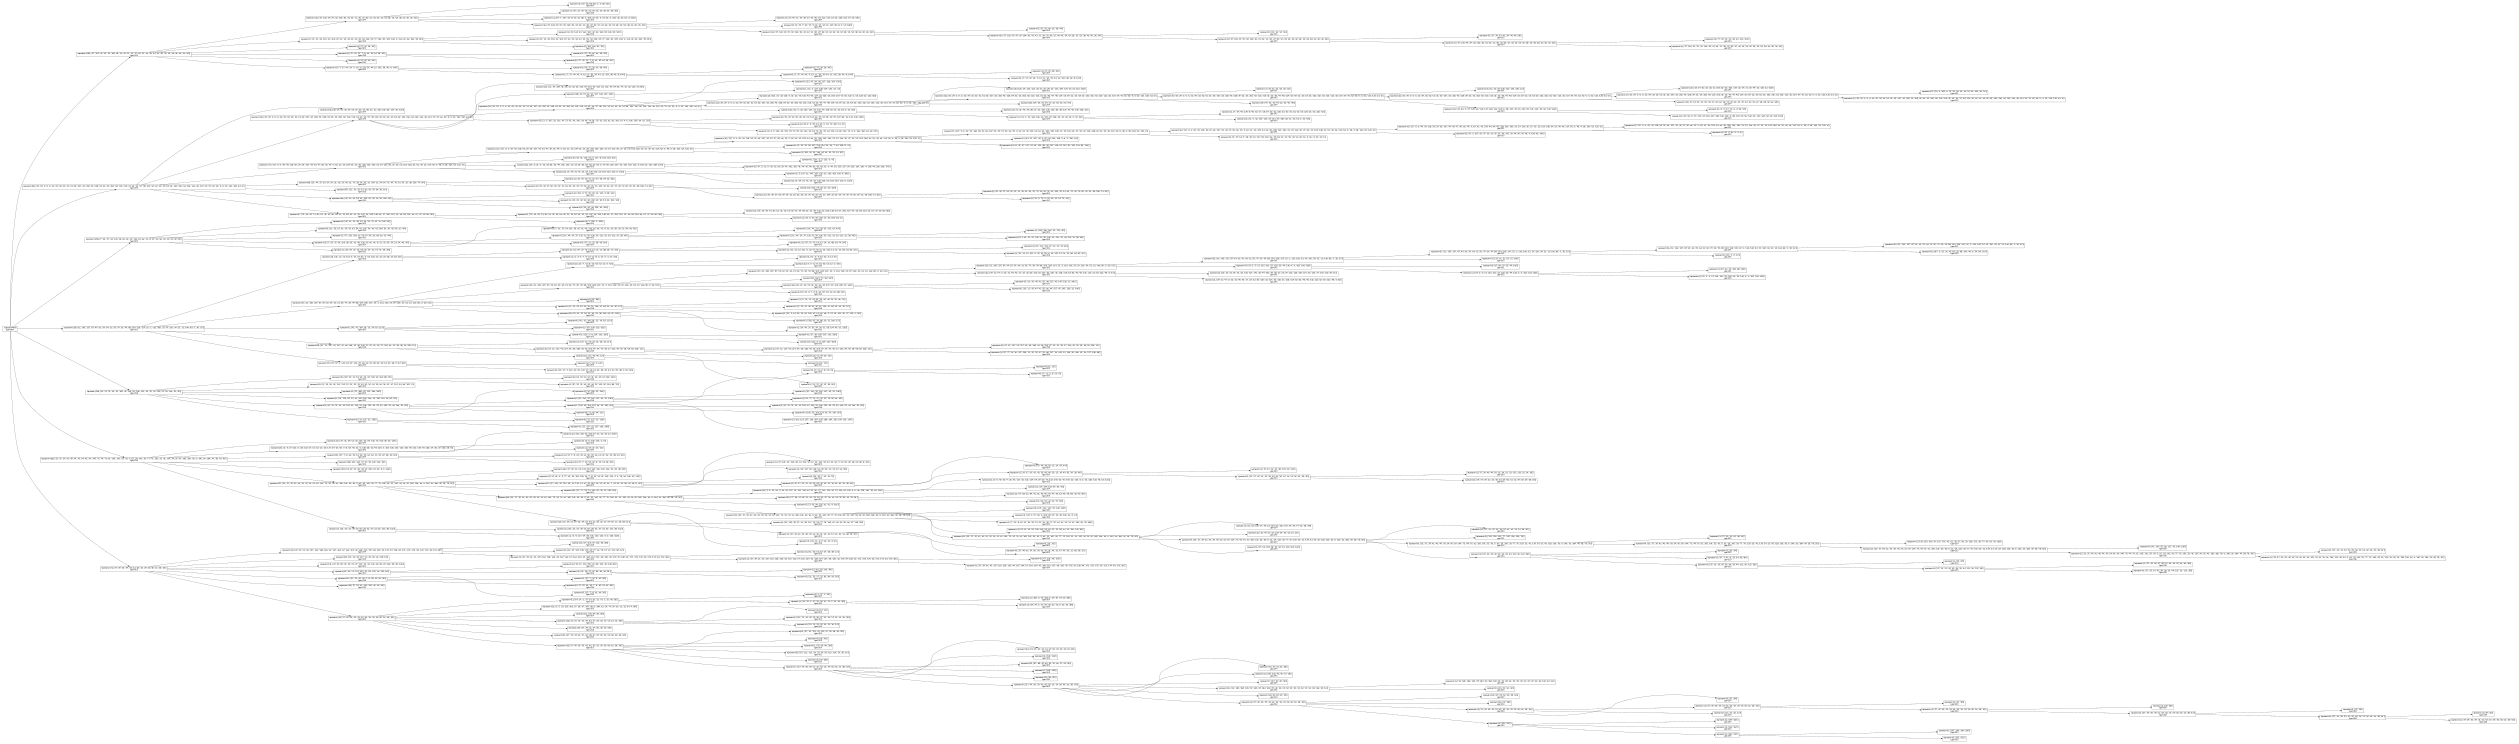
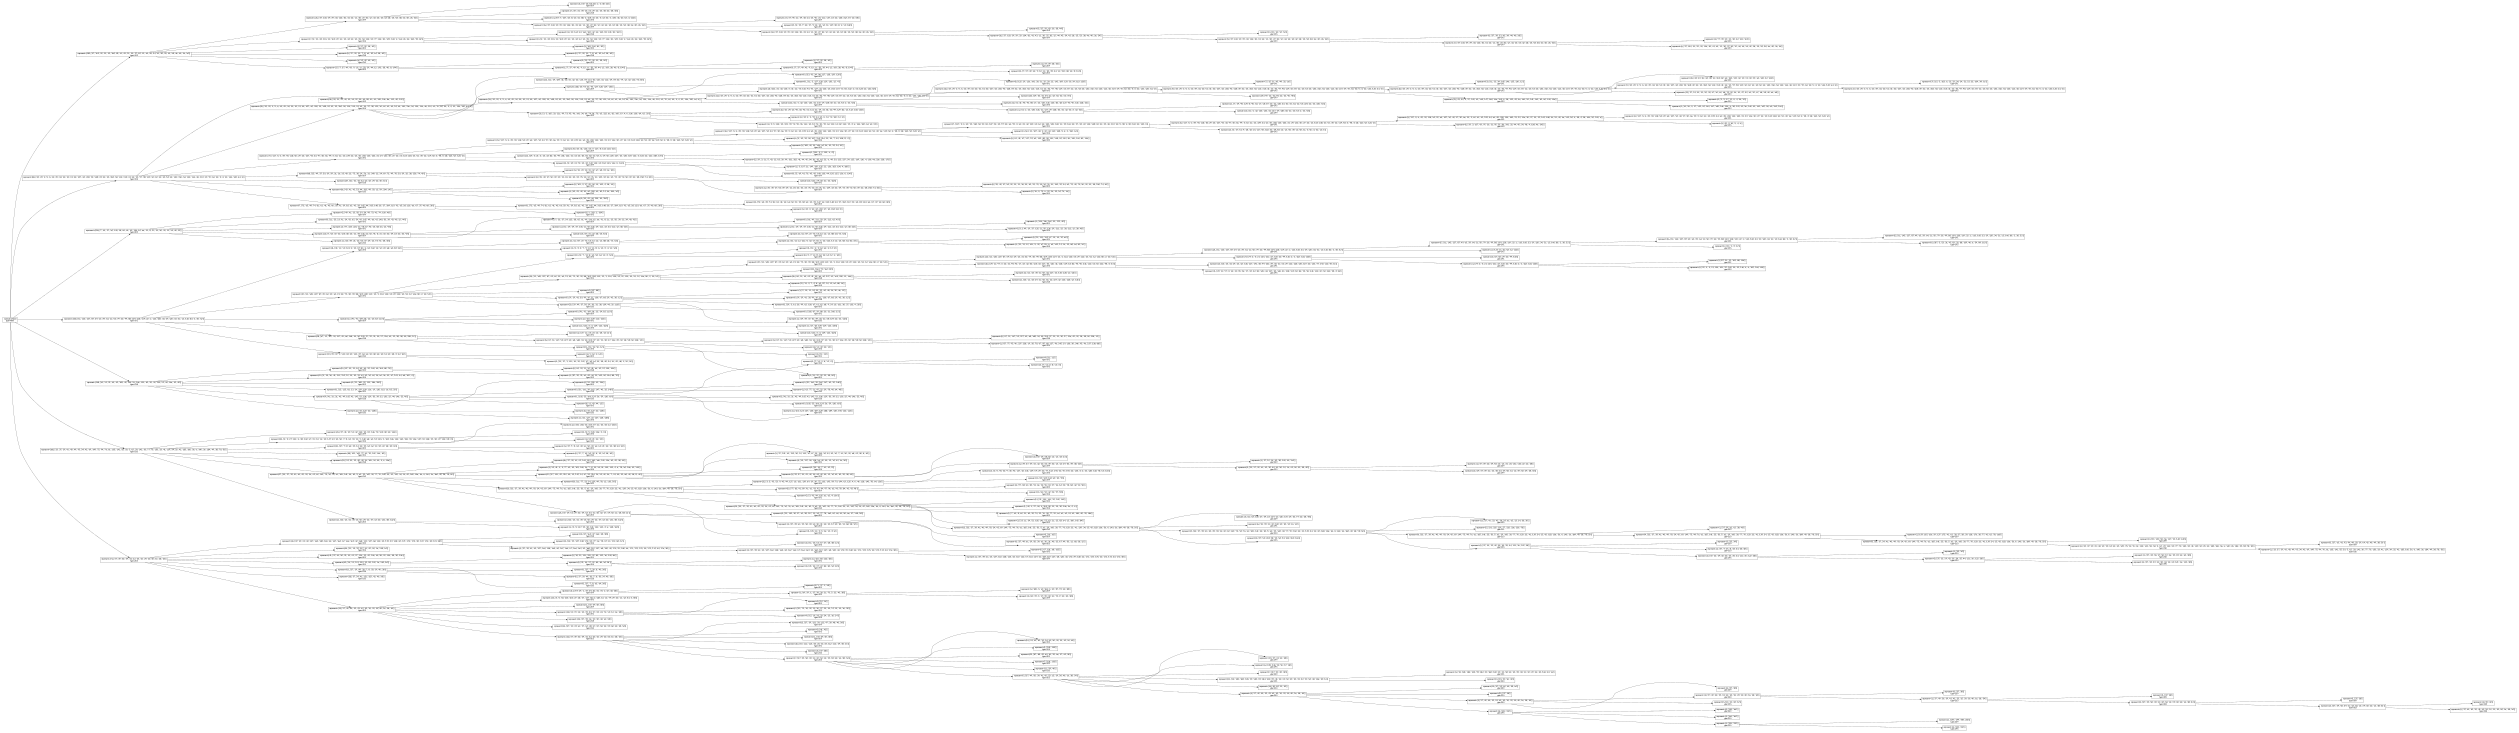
(590, 54) -> none
